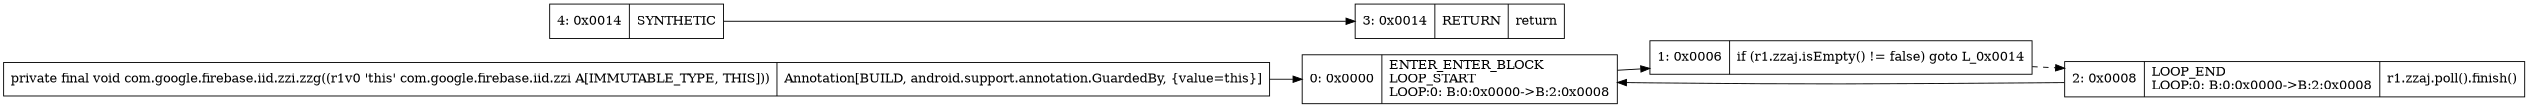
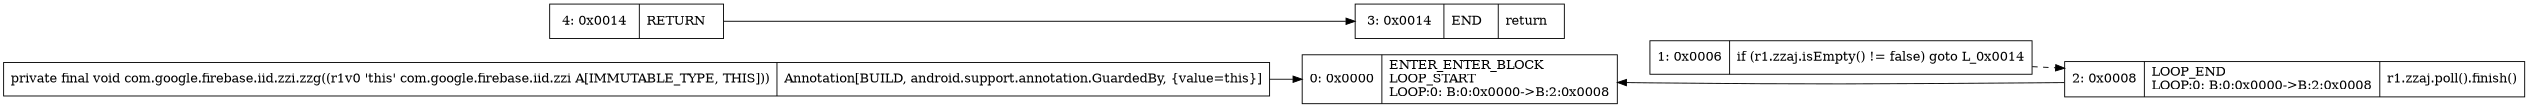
(676, 21) -> (676, 21)
(1472, 21) -> (1467, 21)
(1629, 70) -> none
